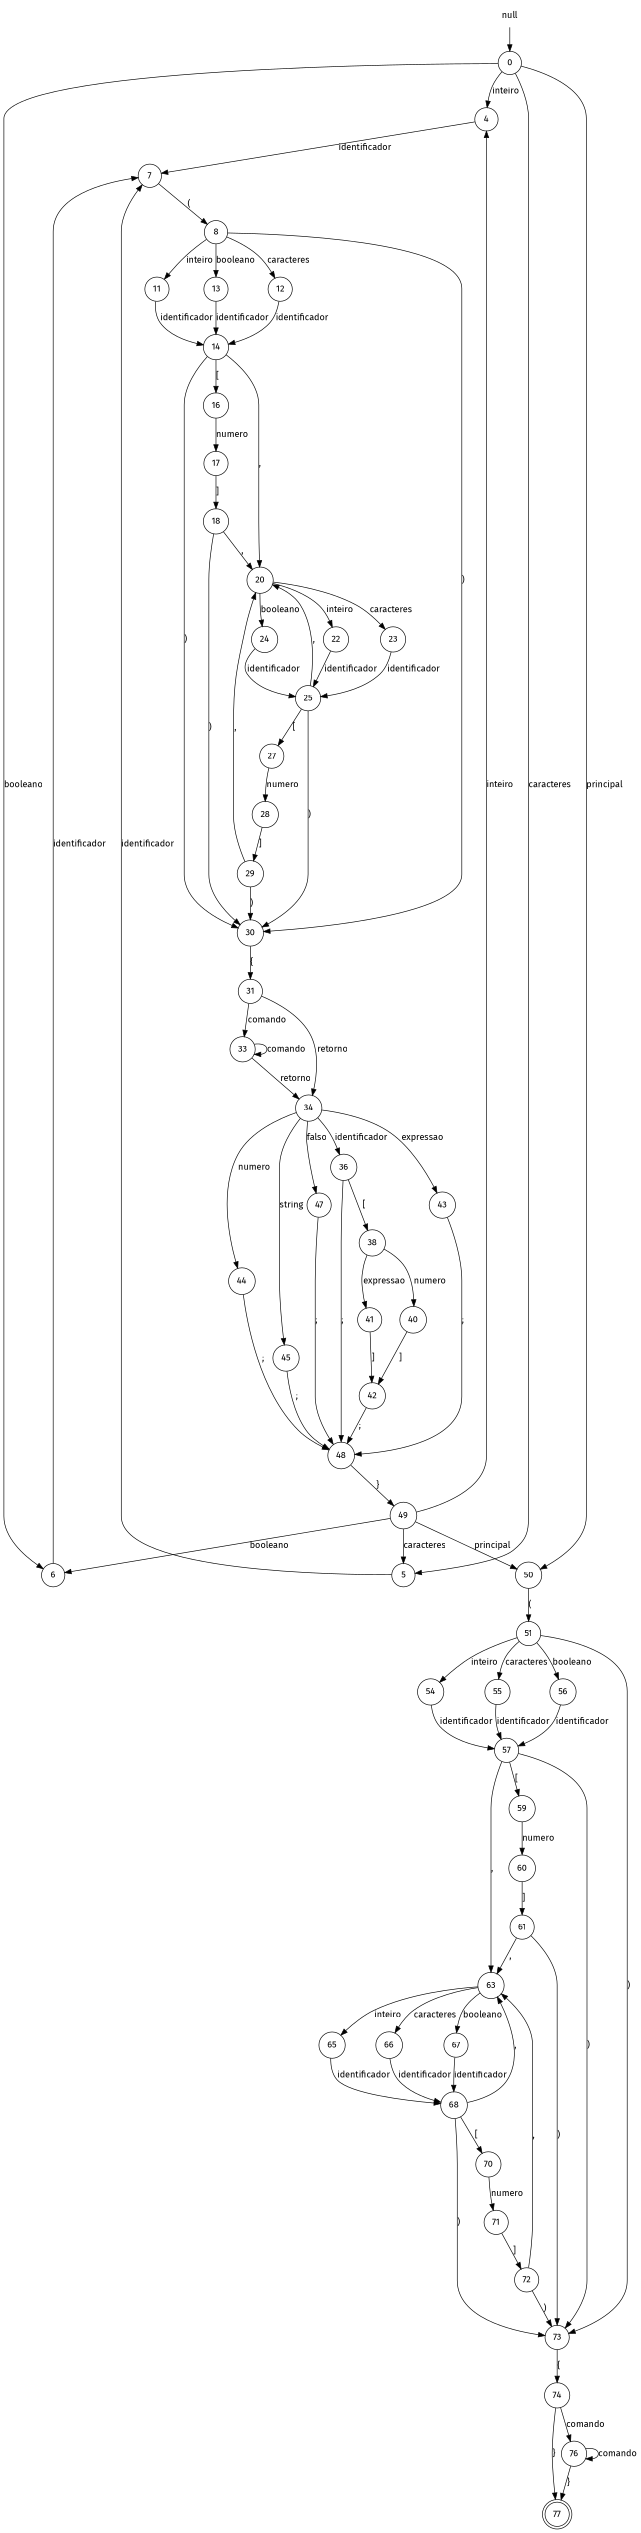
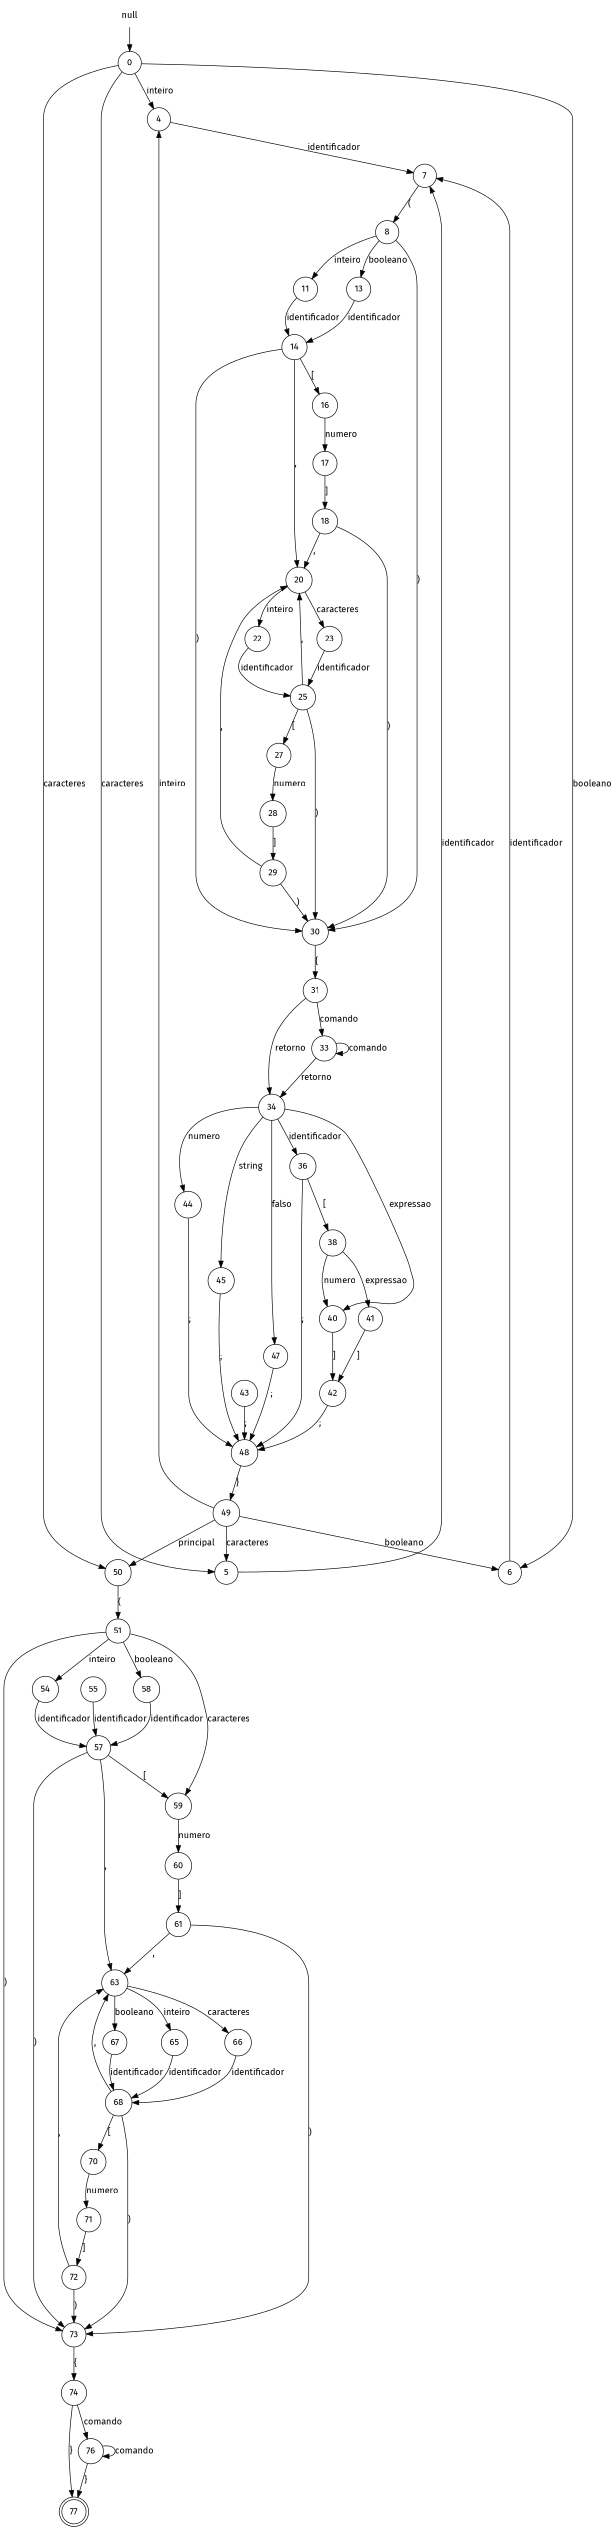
(280, 289) -> none
(265, 639) -> none
(605, 785) -> (65, 784)
(389, 1132) -> (386, 1211)
(507, 1655) -> (201, 1695)
(563, 1692) -> (147, 1689)
